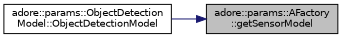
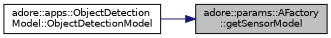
(88, 19) -> (82, 19)
